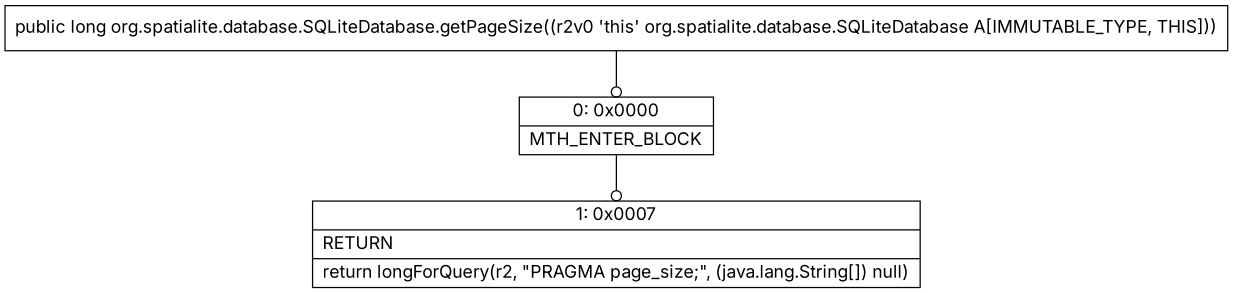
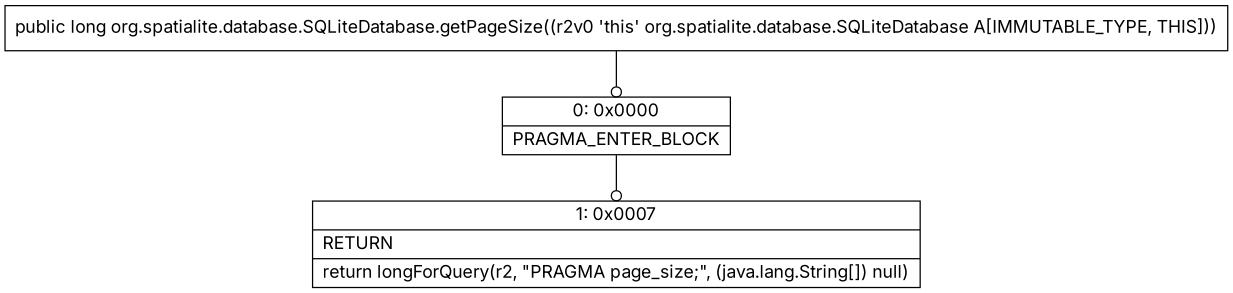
(616, 140) -> (616, 140)
